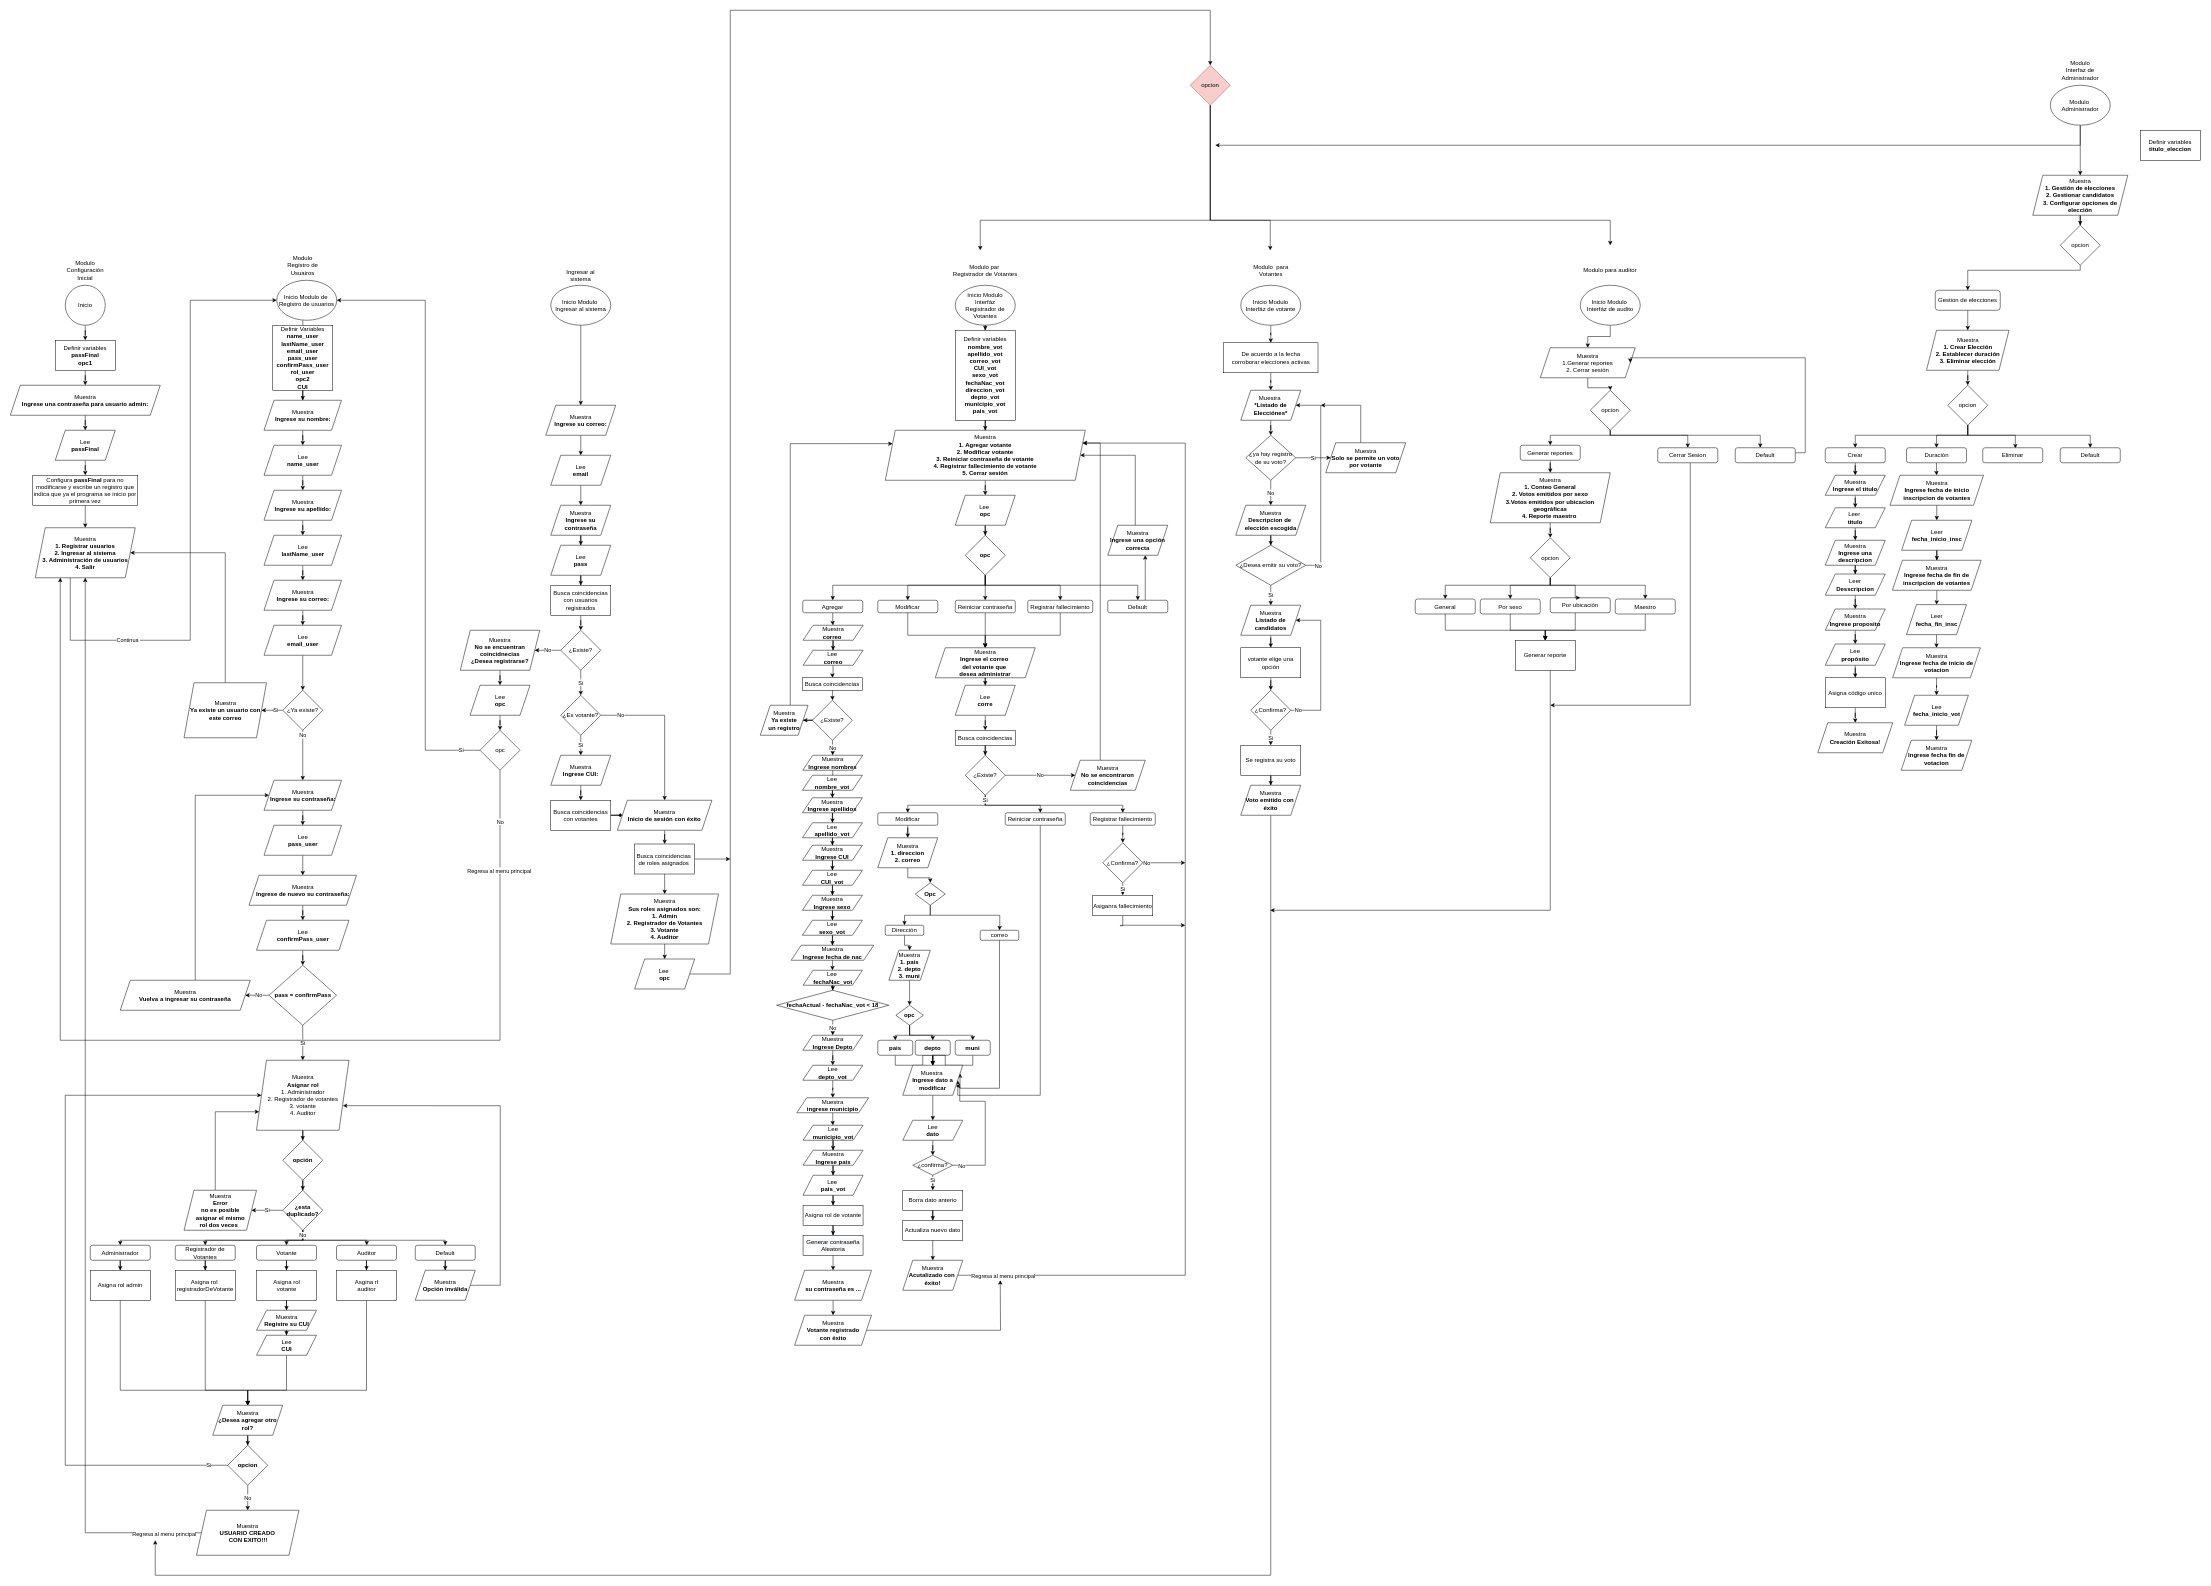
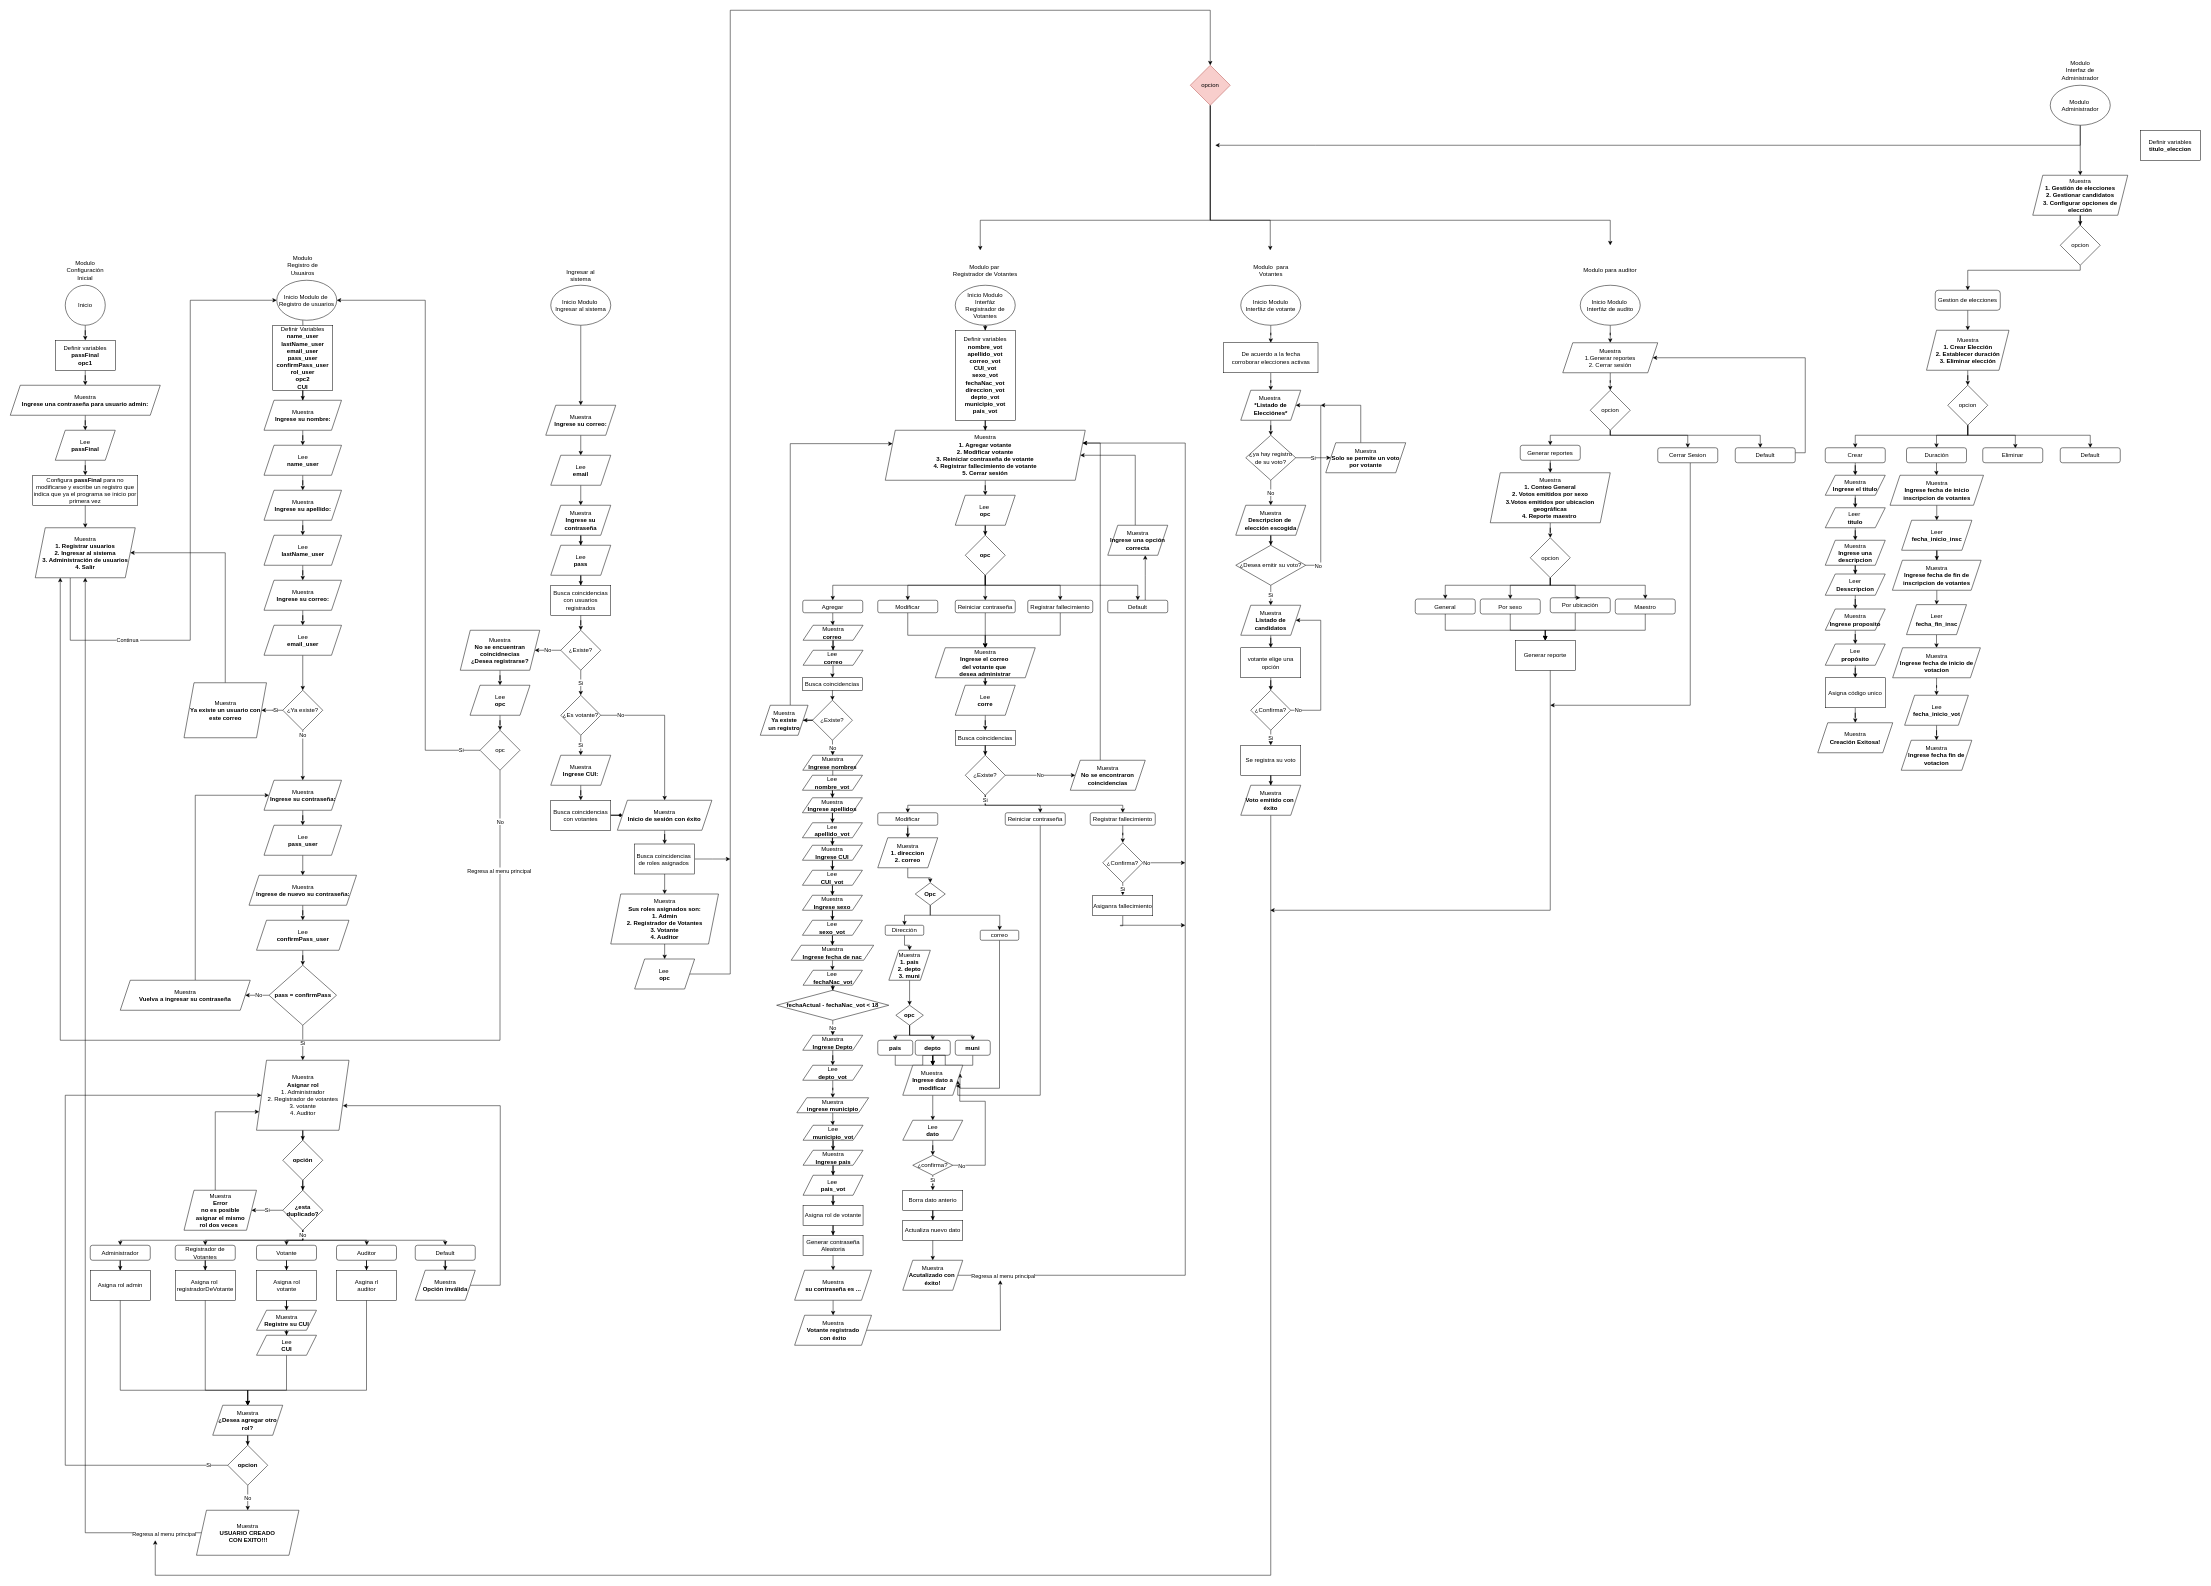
(1588, 363) -> (1610, 358)
